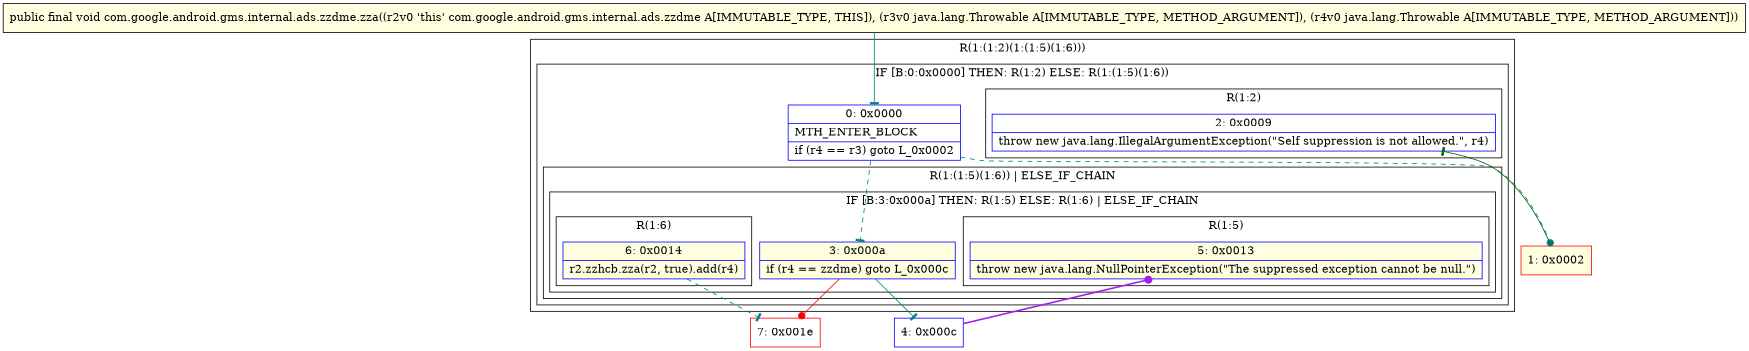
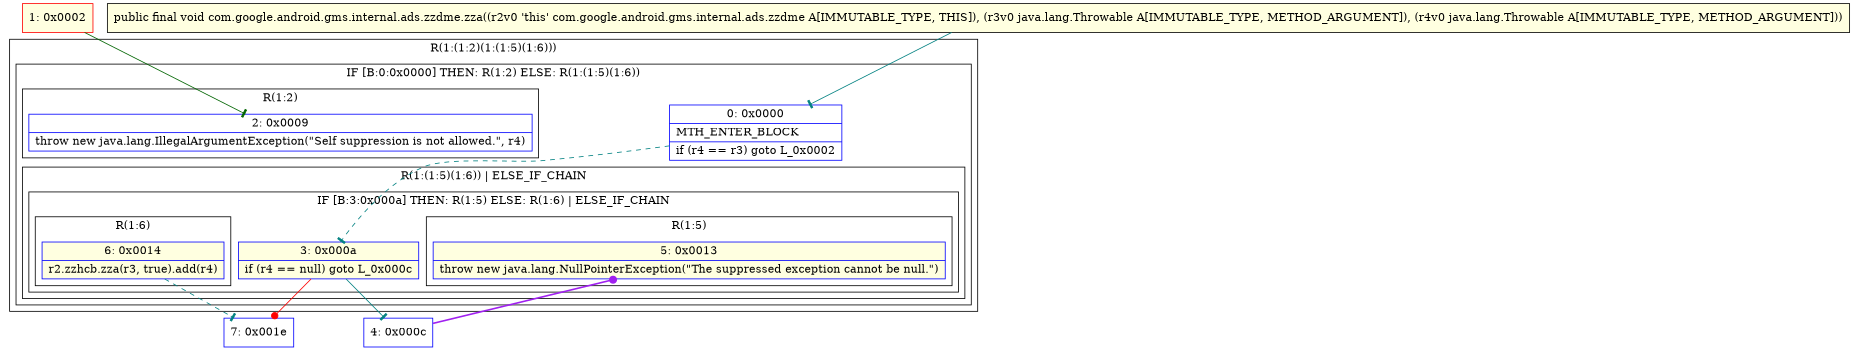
(1273, 162) -> none
(654, 269) -> (133, 269)
(857, 269) -> (329, 269)
(785, 333) -> (259, 333)
